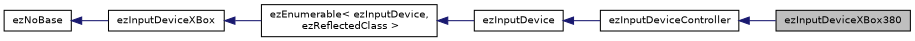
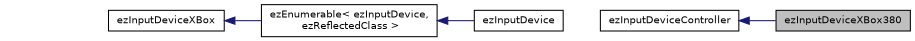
(38, 21) -> none
(587, 21) -> none
